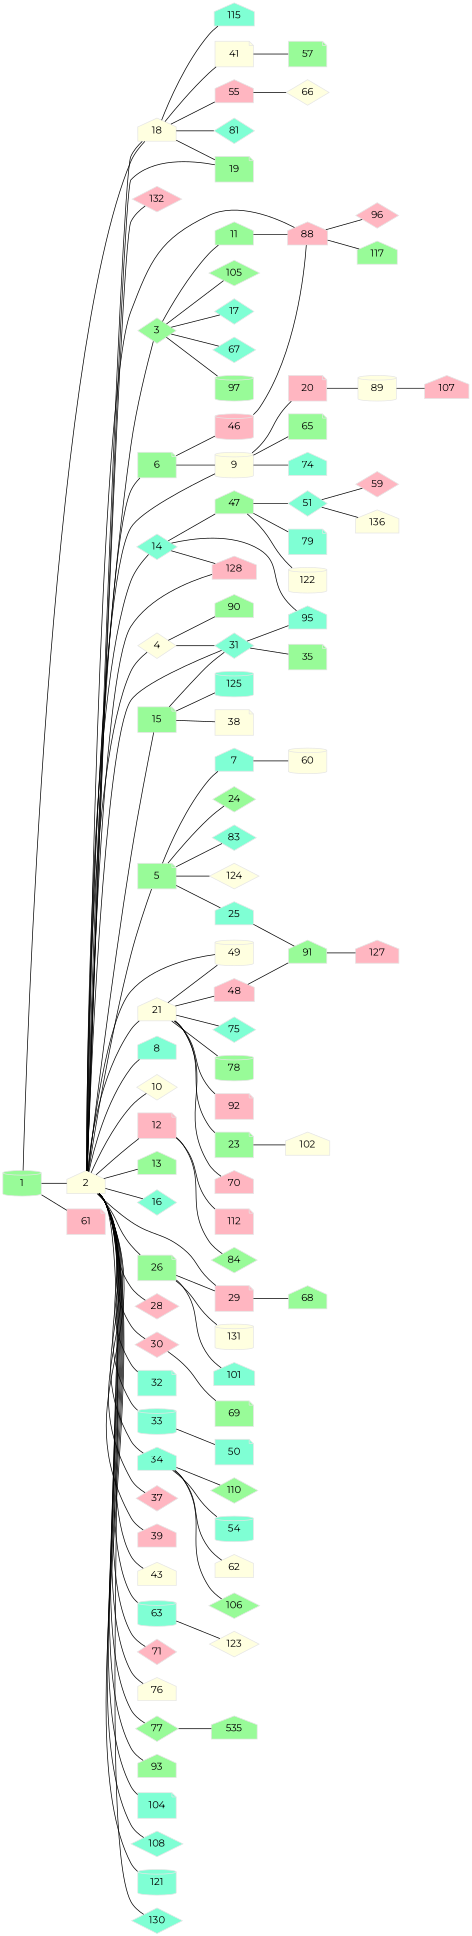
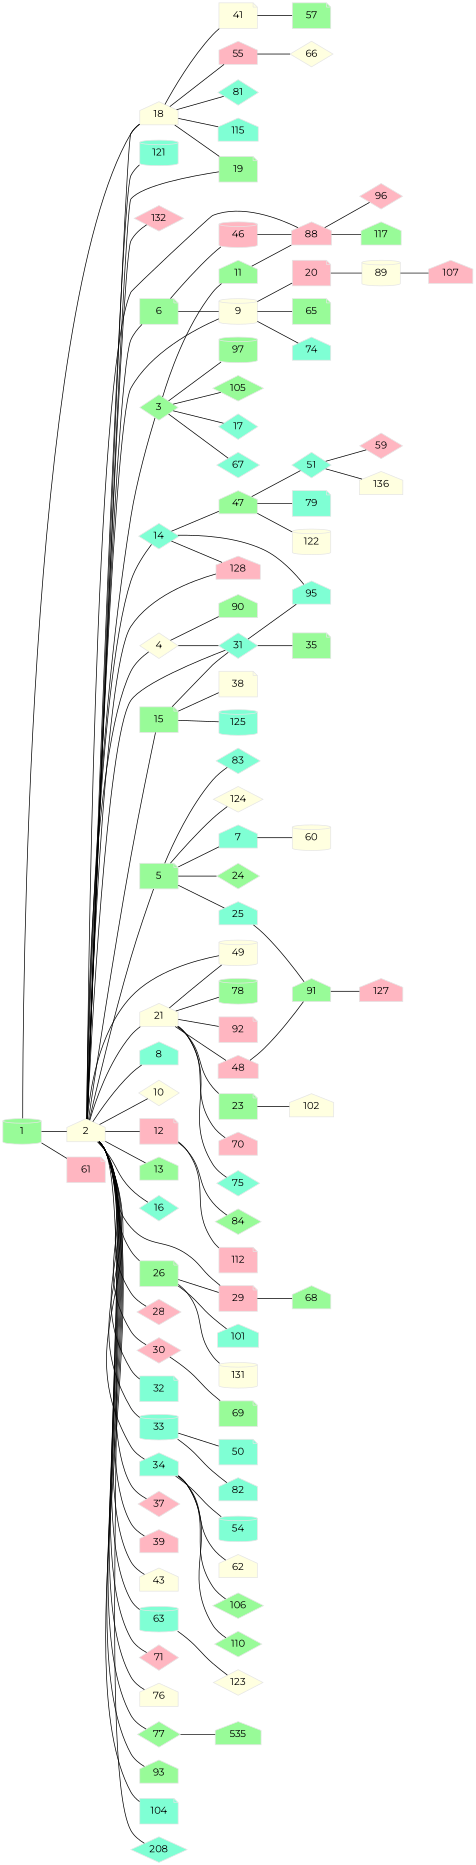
none -> (238, 1490)
(157, 1844) -> (159, 1850)
(157, 1921) -> none
